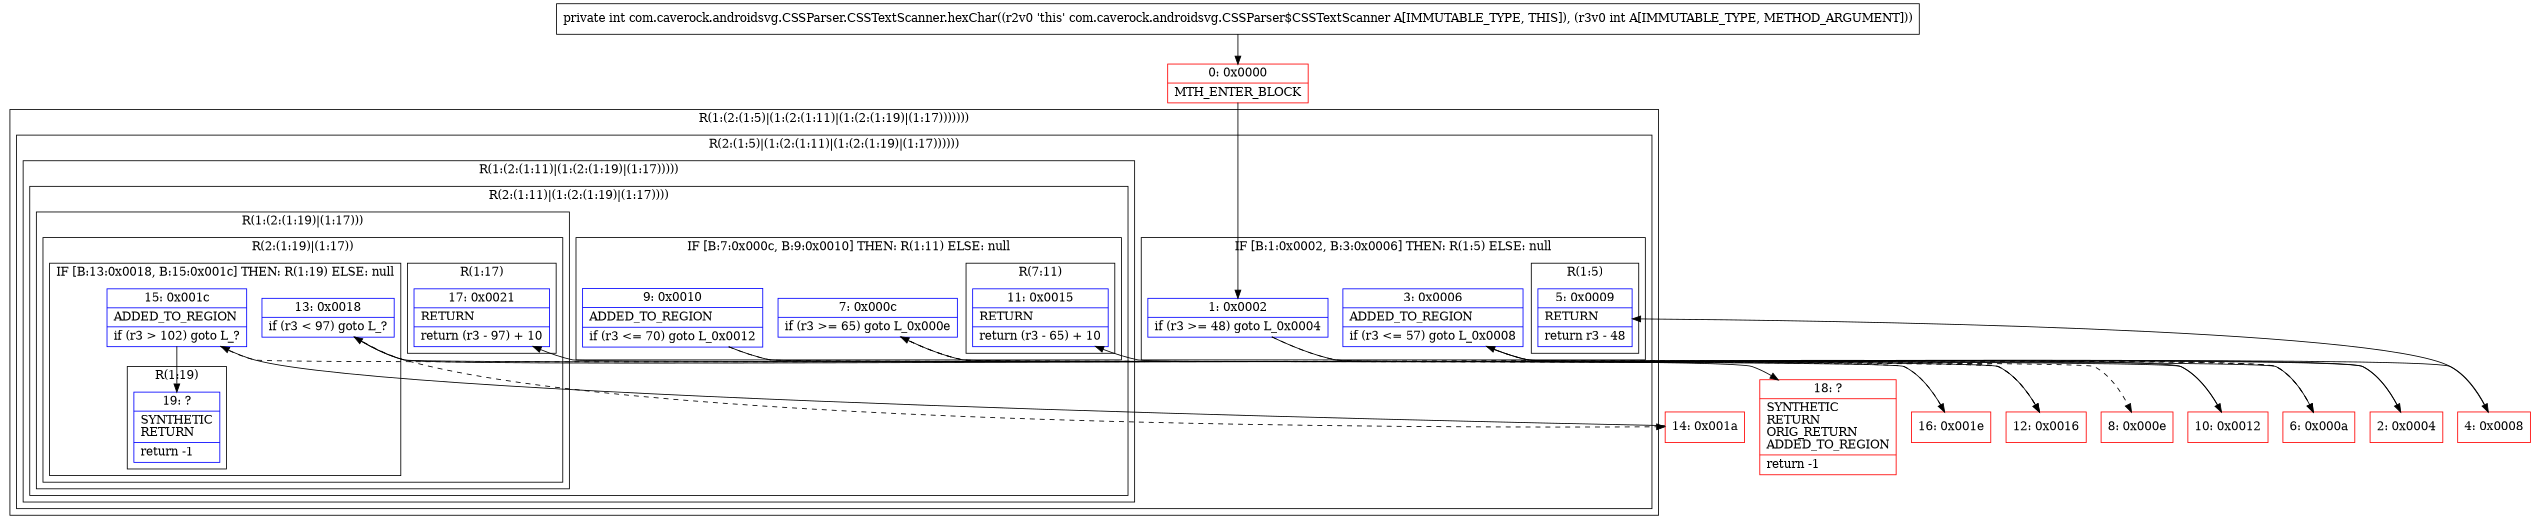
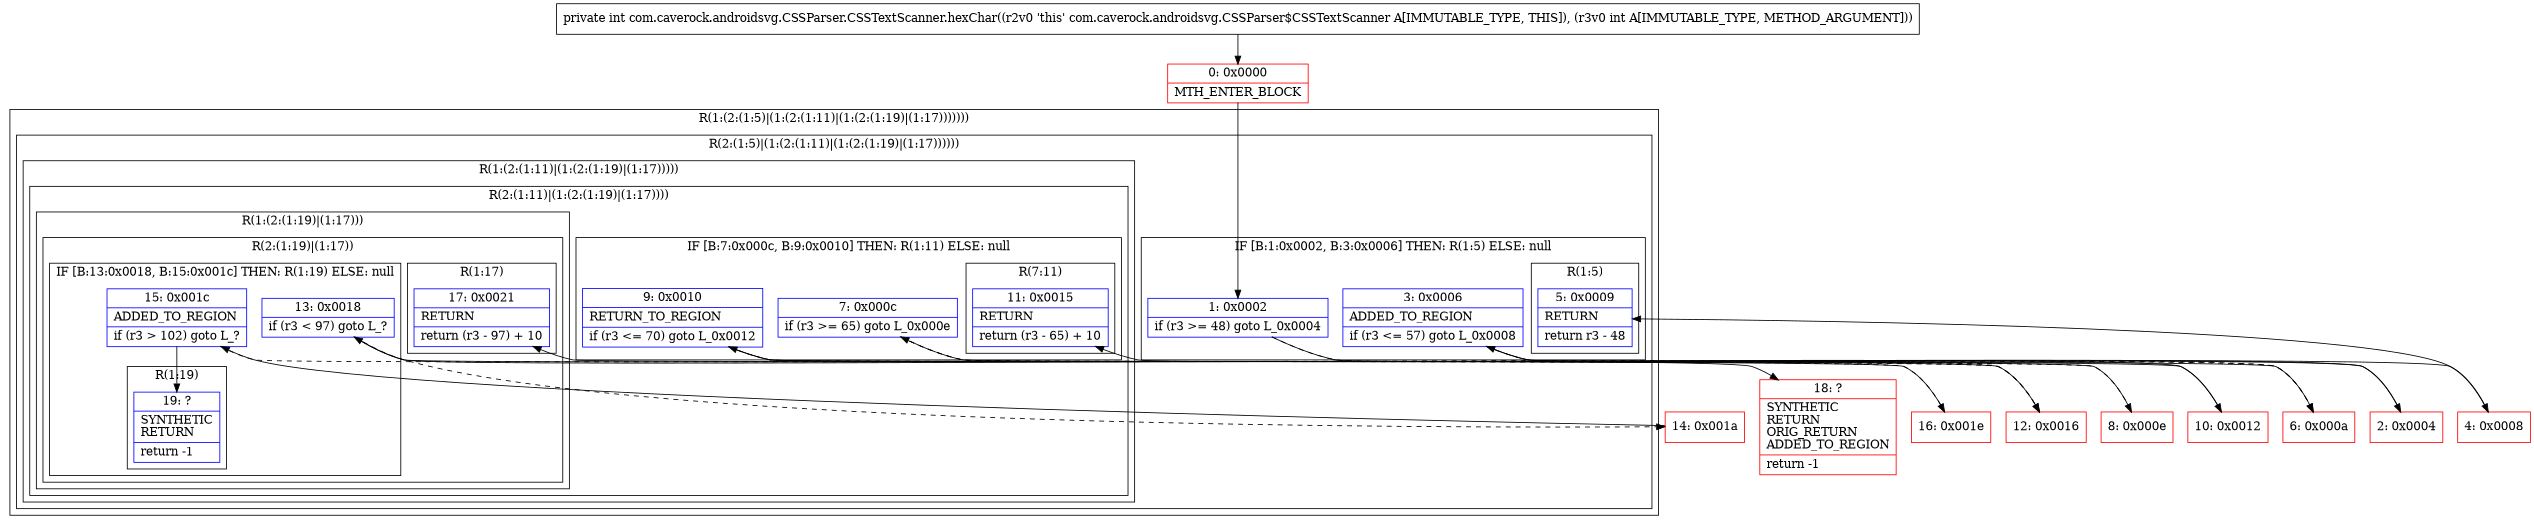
(651, 317) -> (655, 317)
none -> (1445, 361)
